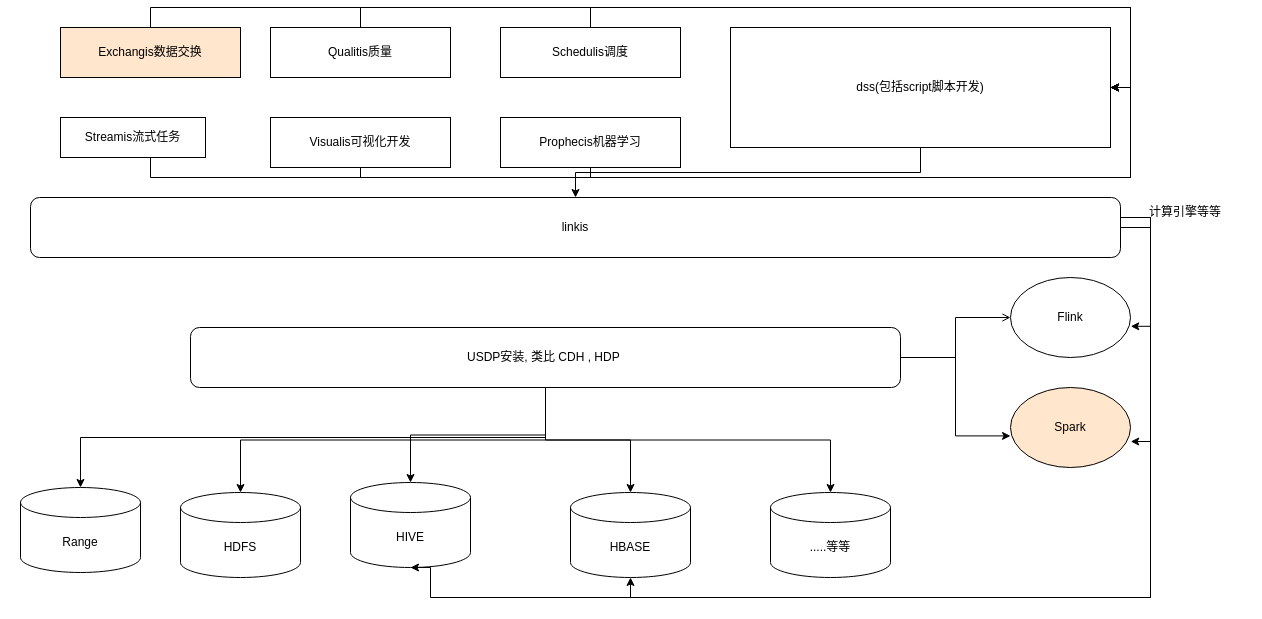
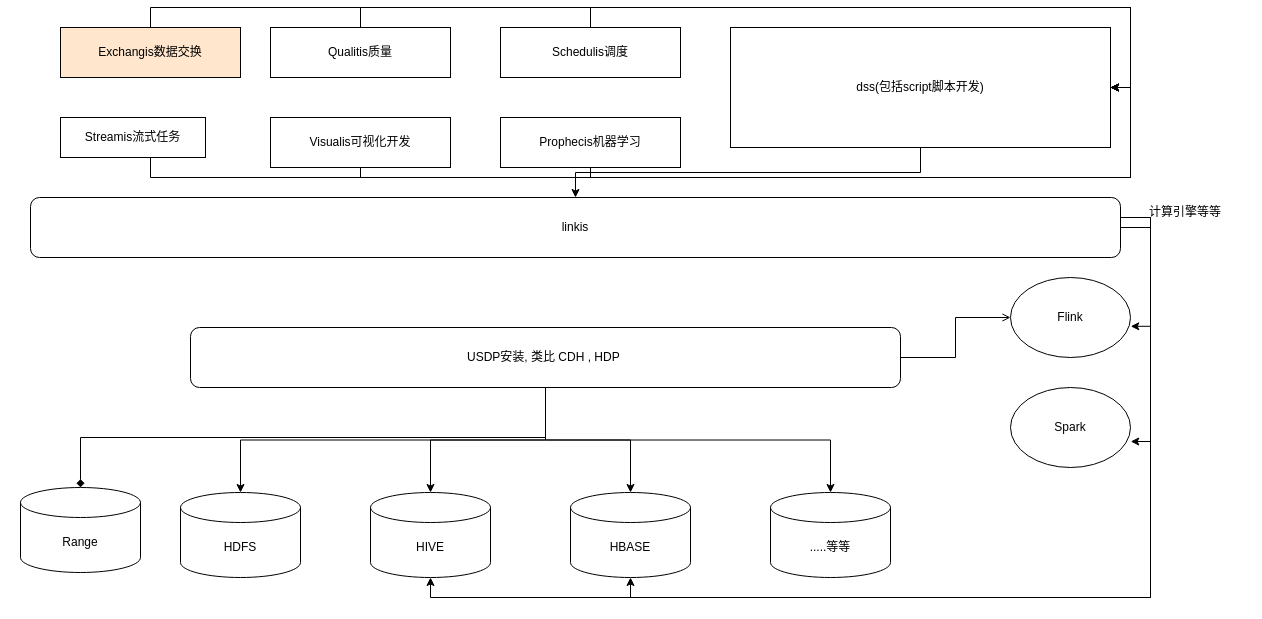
(956, 421) -> none
(1071, 428) -> (1071, 428)
(81, 479) -> (81, 479)
(411, 525) -> (431, 535)
